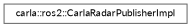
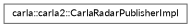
(96, 14) -> (96, 14)
